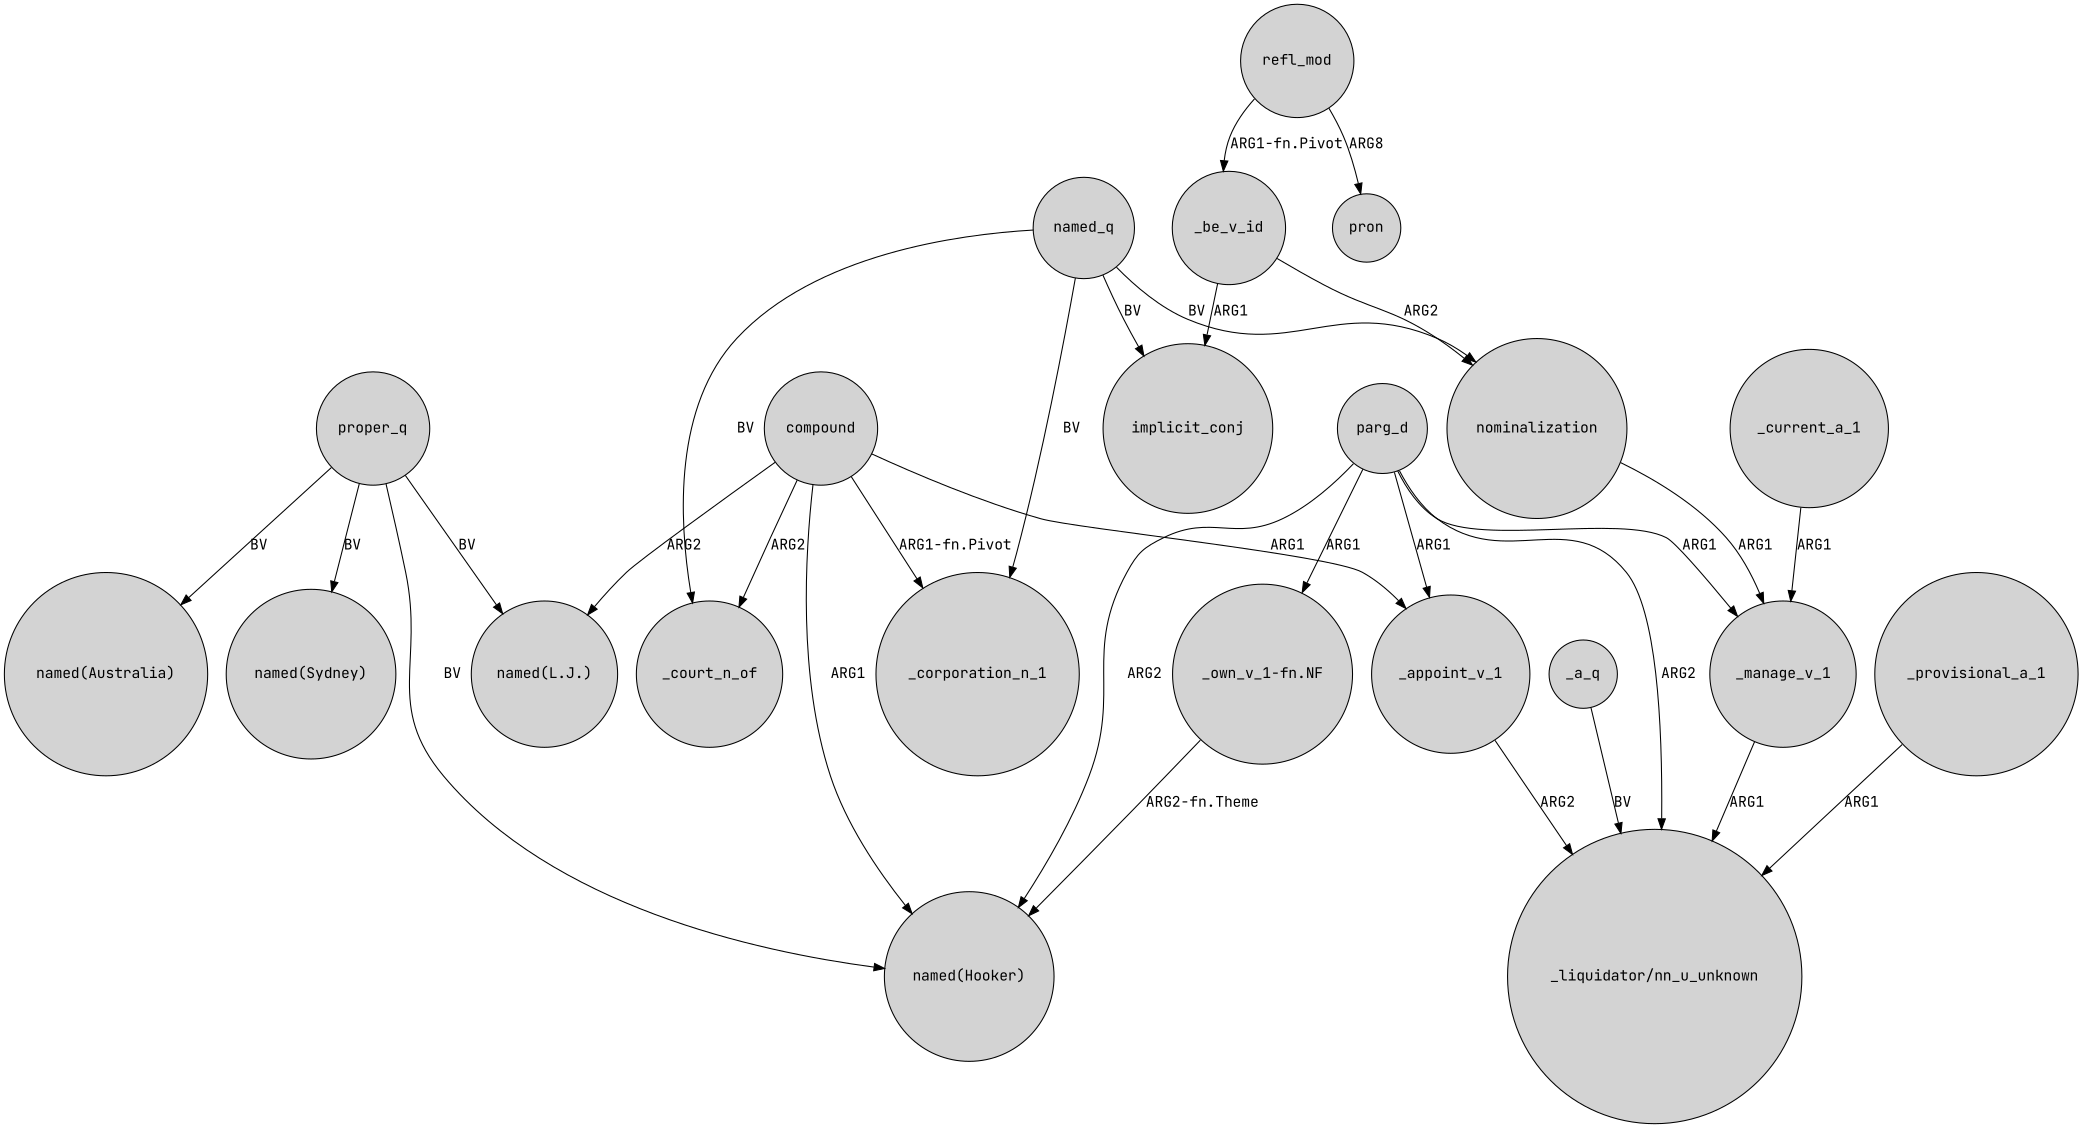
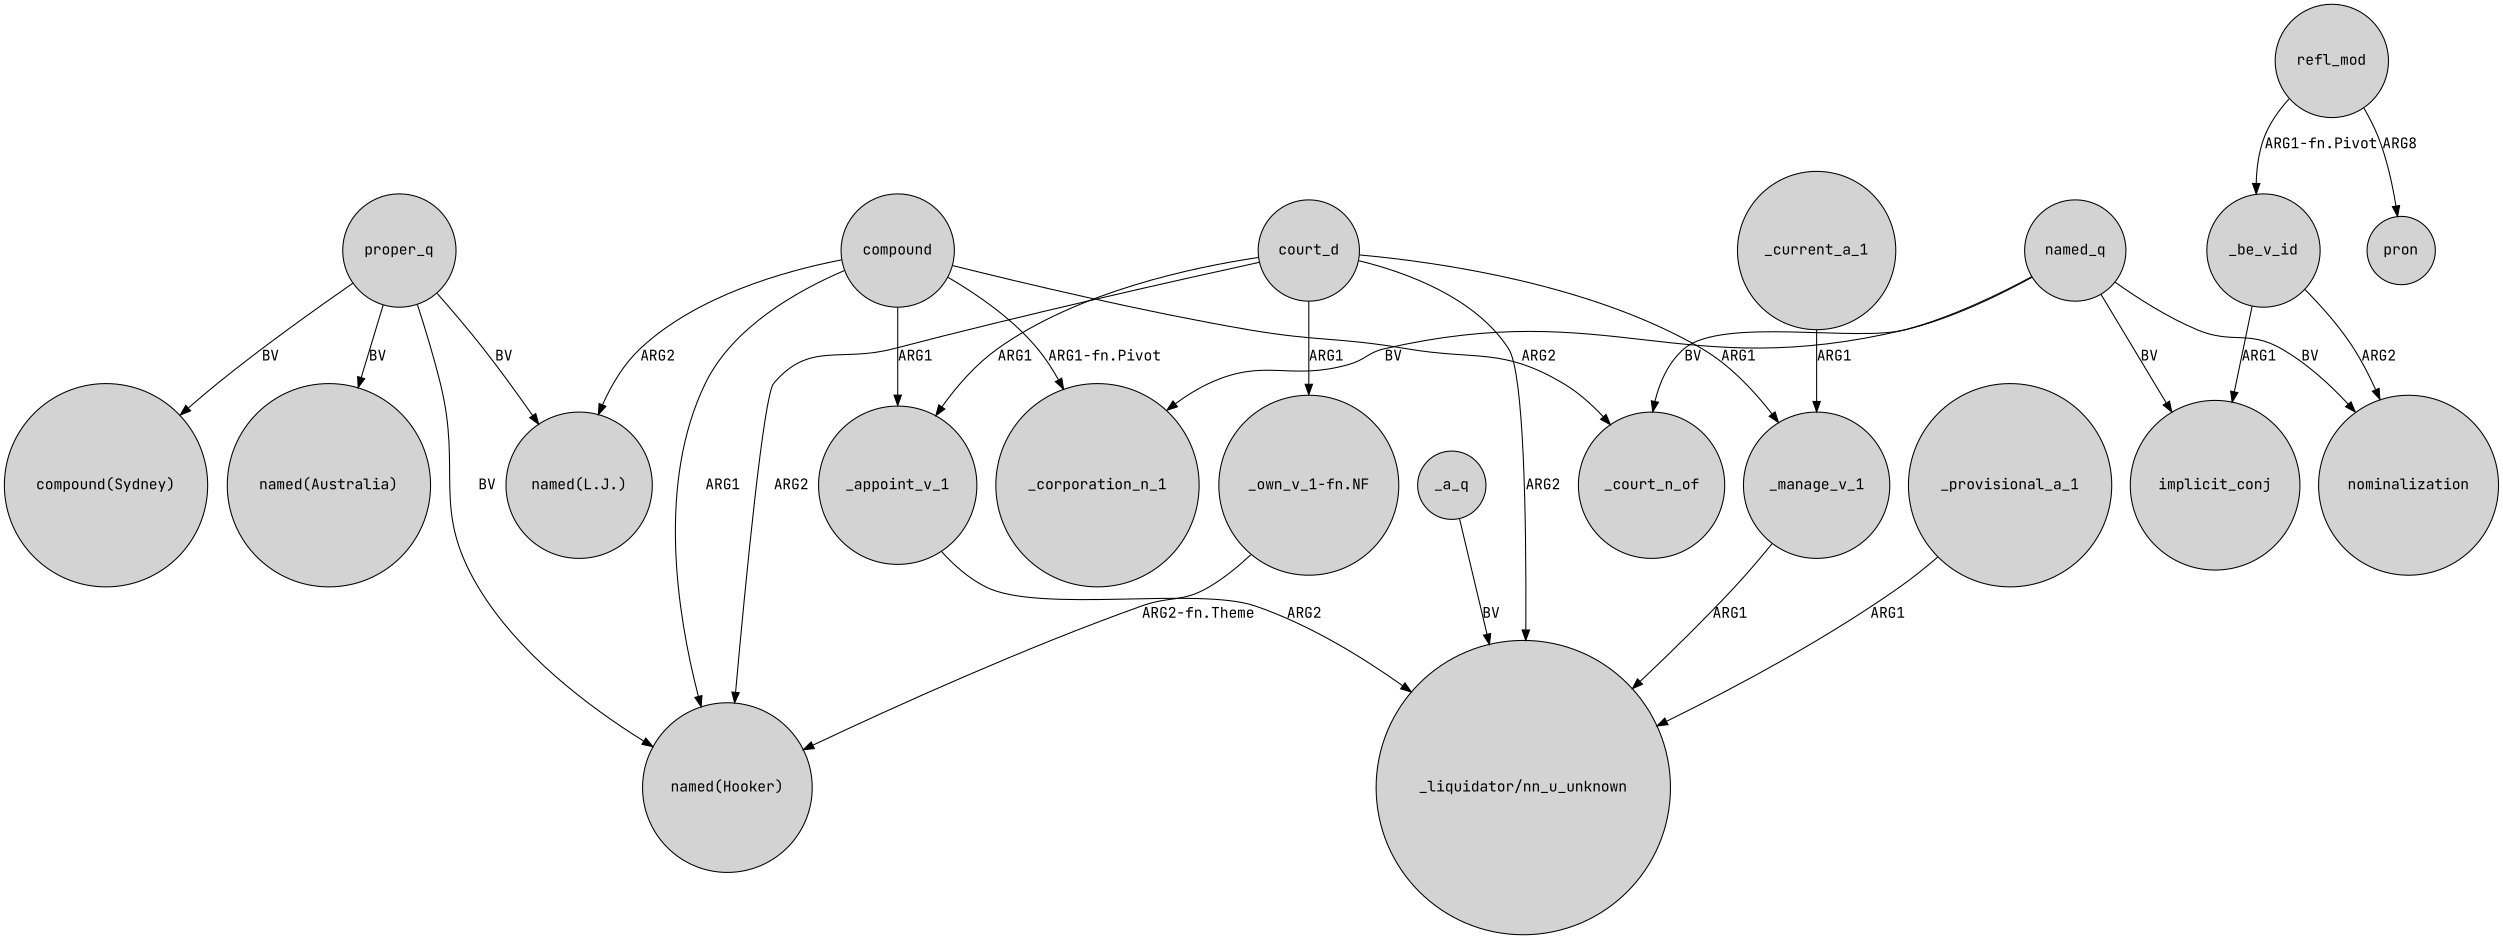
(1382, 428) -> (1309, 251)
(1703, 515) -> none
(311, 674) -> (106, 485)
